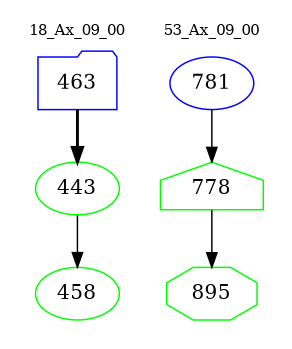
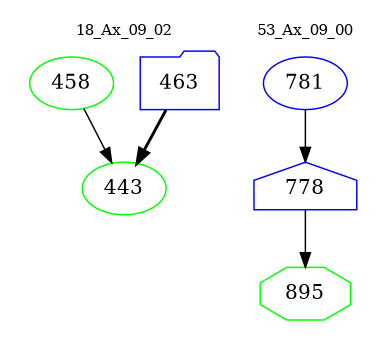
(77, 31) -> (124, 31)
(212, 188) -> (305, 188)
(77, 234) -> (94, 129)
